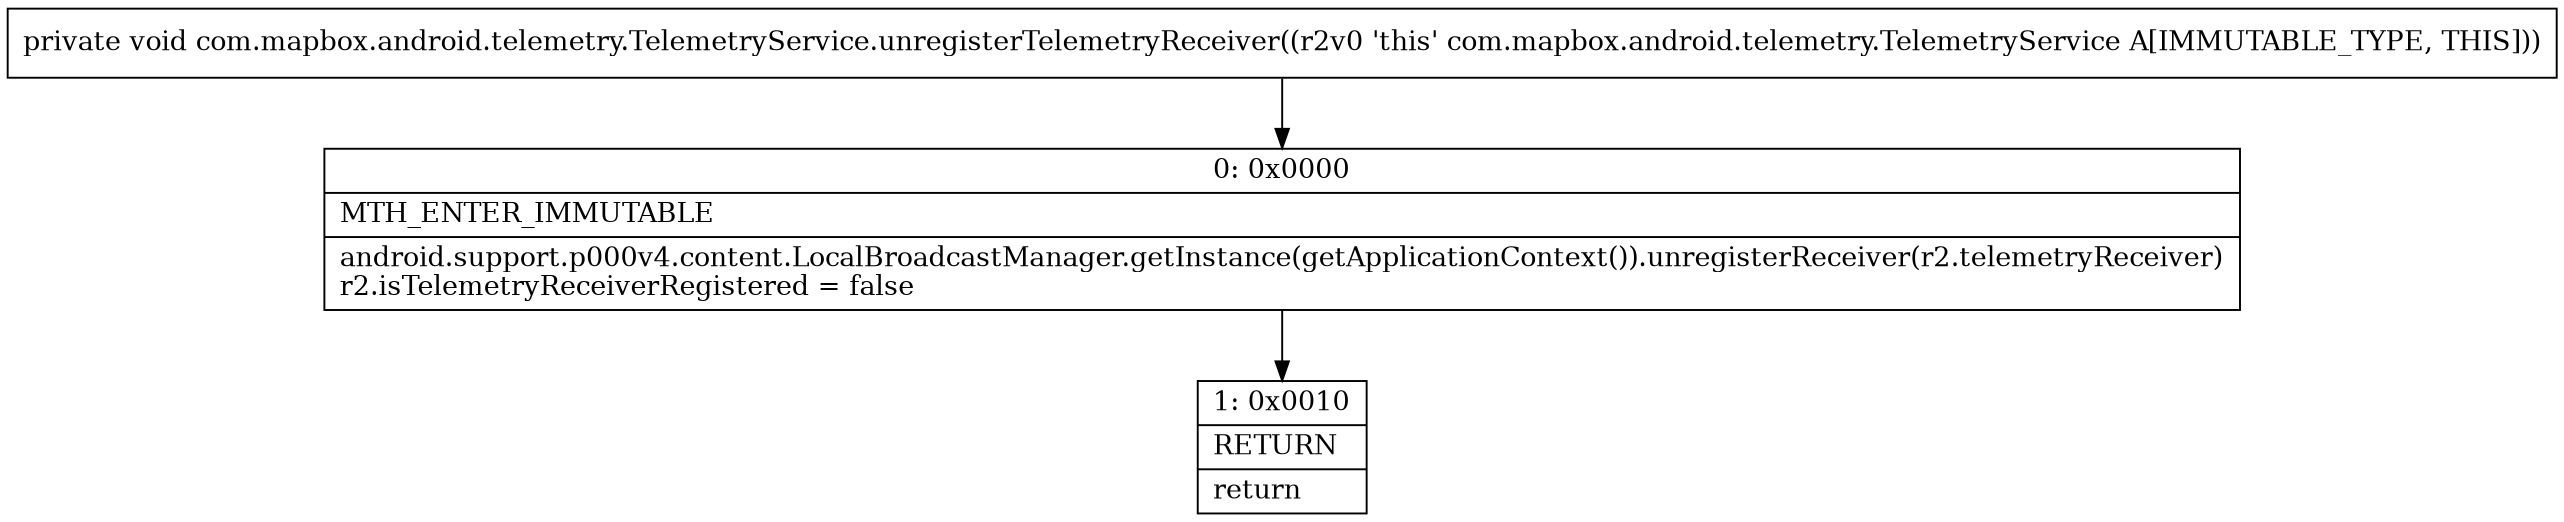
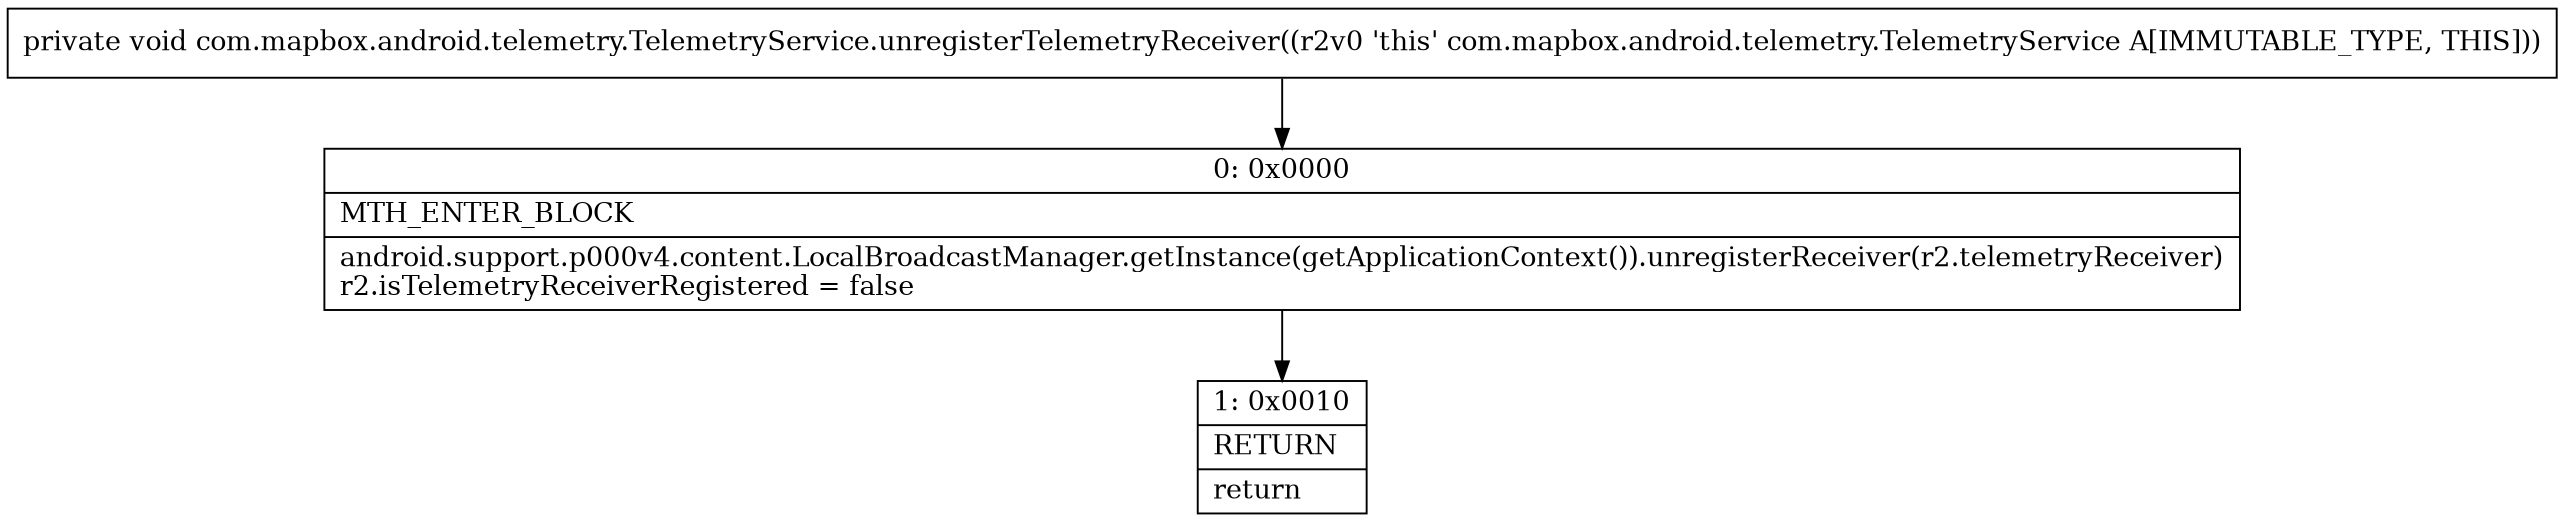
(528, 214) -> (488, 214)
